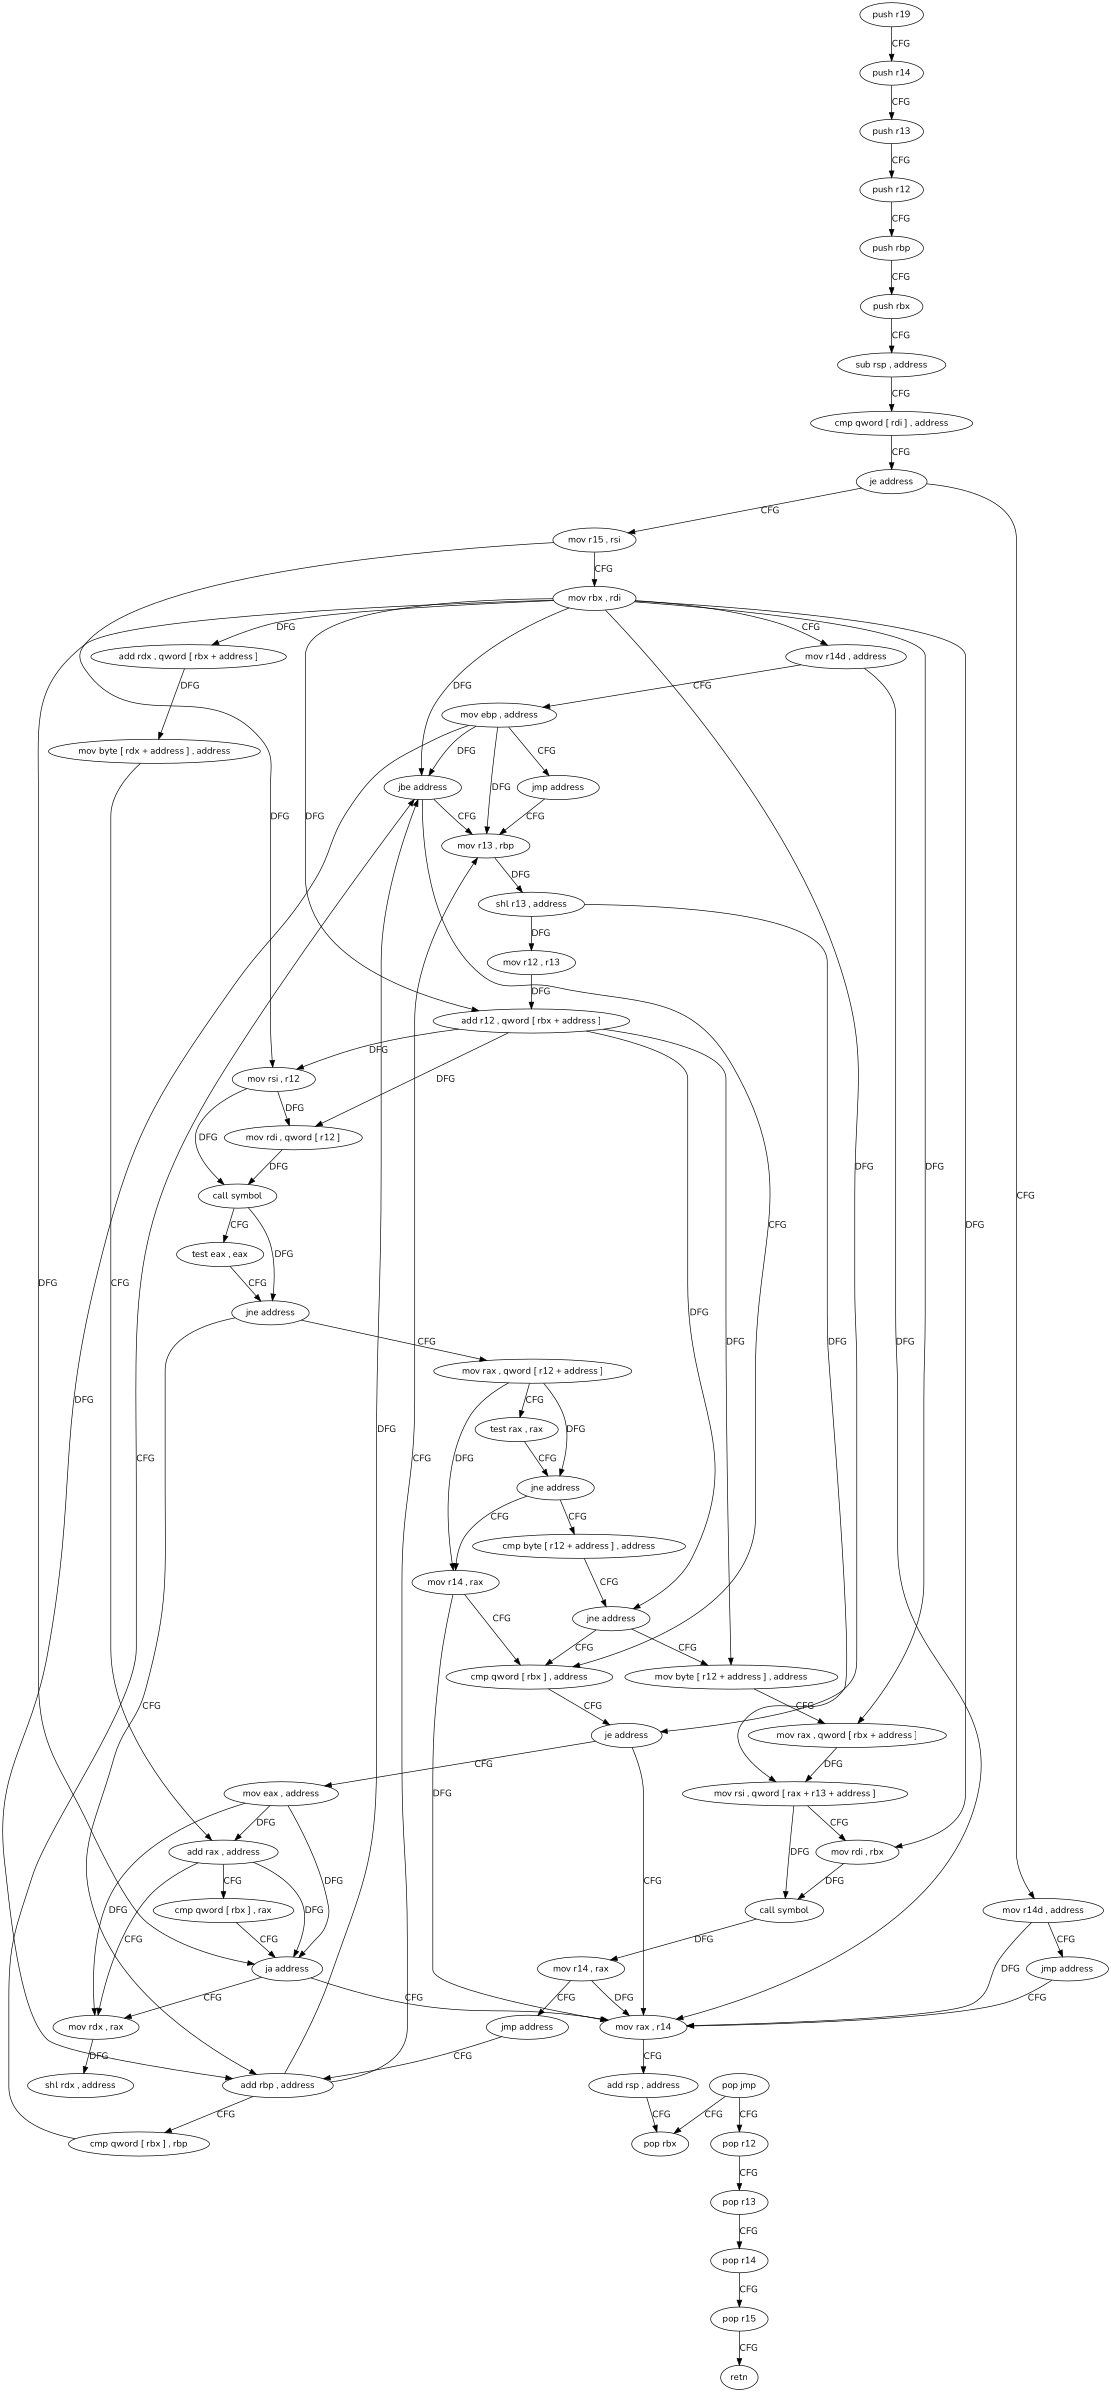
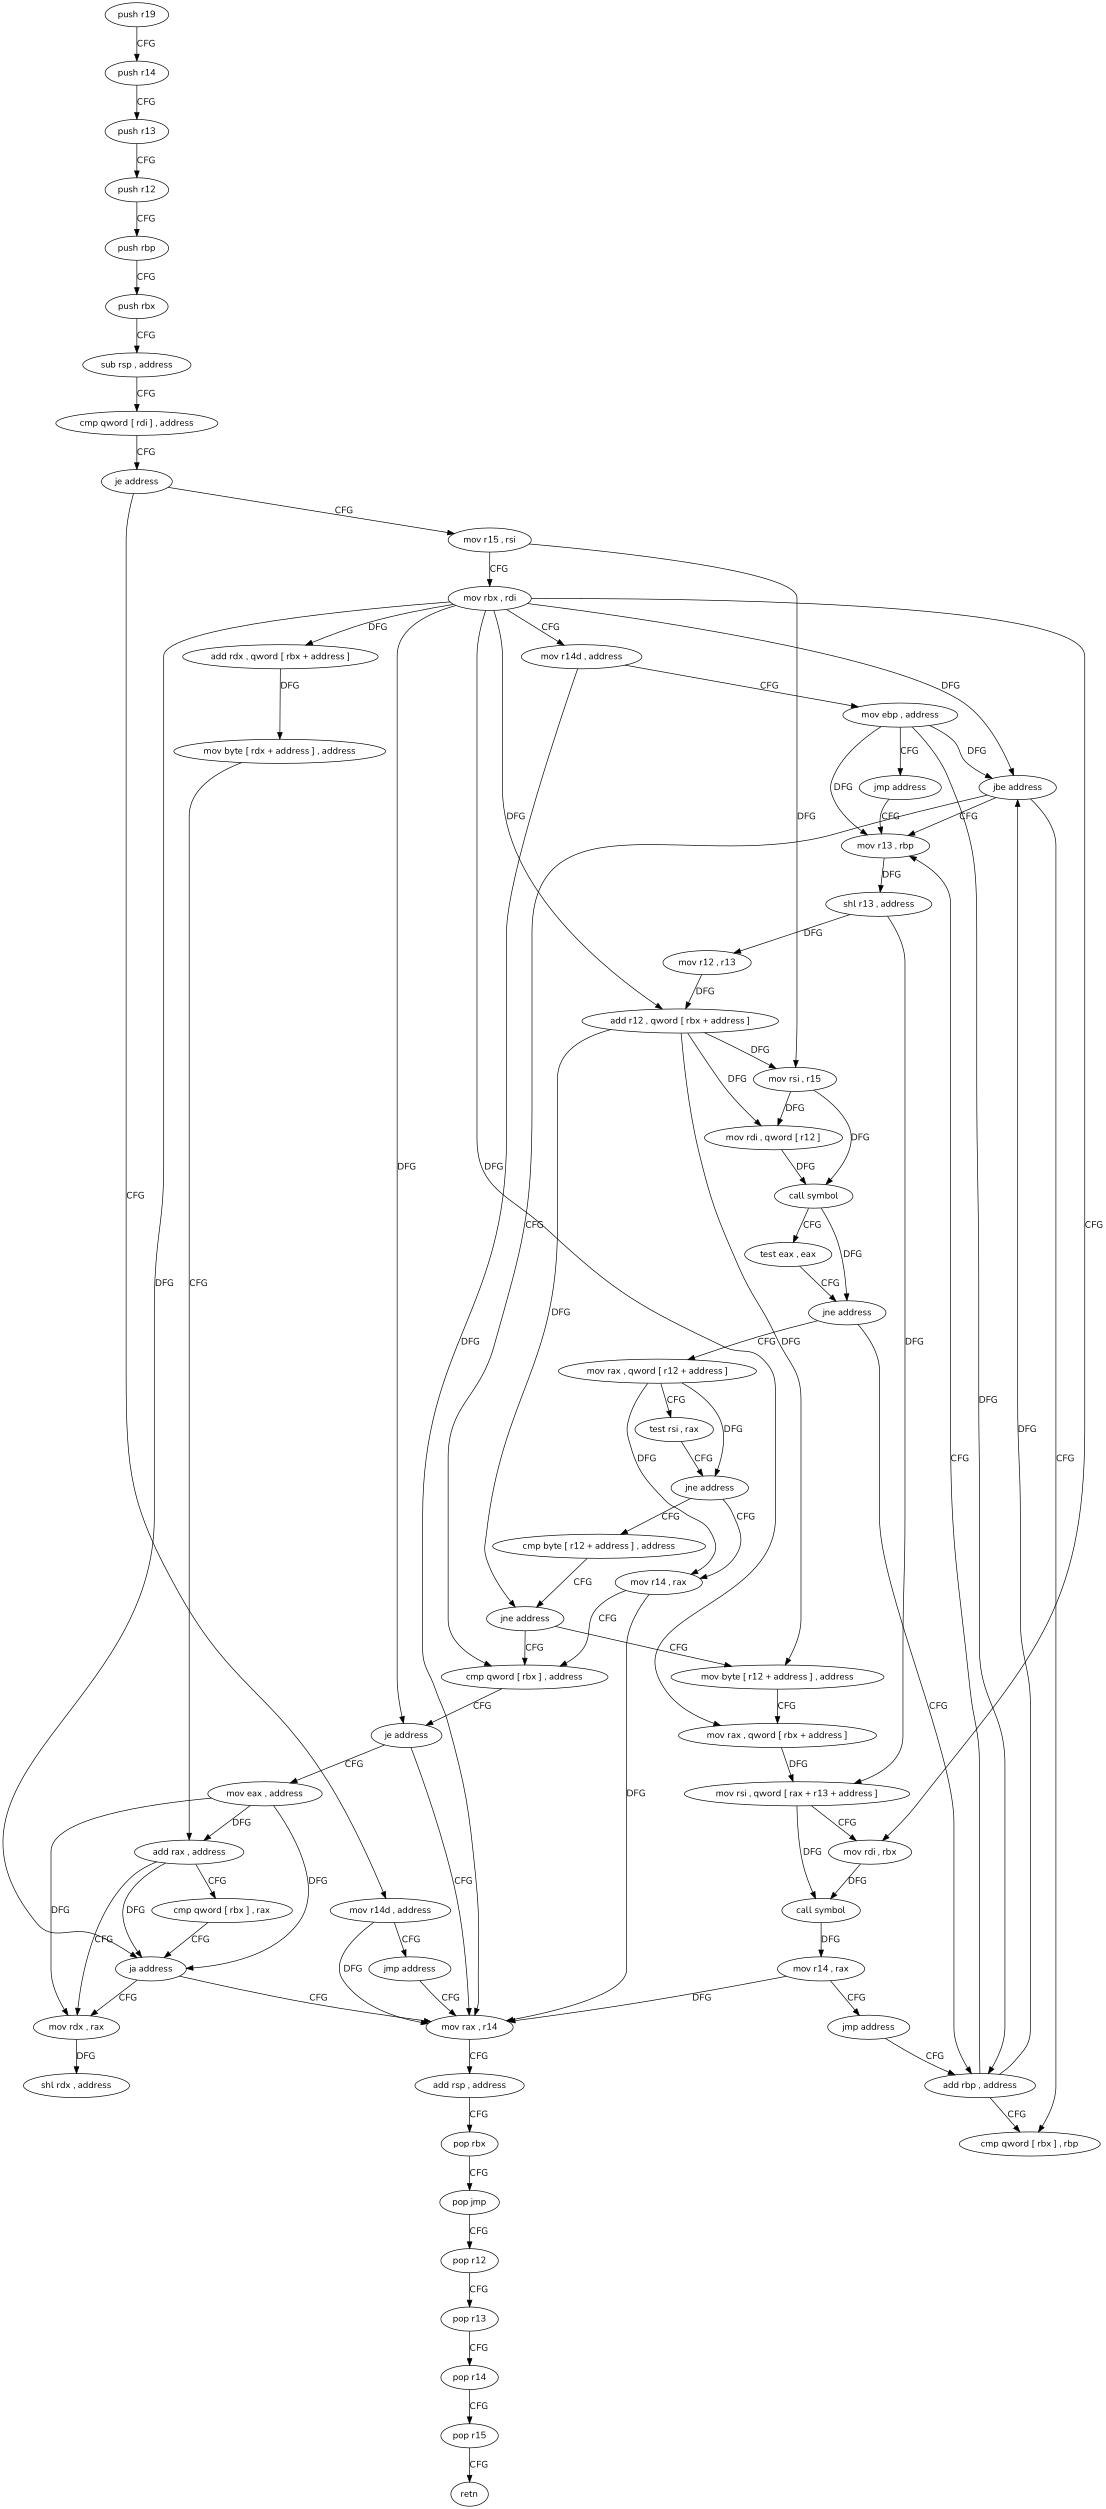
(274, 1079) -> (795, 1079)
(975, 1225) -> (1094, 1225)
(517, 1430) -> (674, 1430)
(136, 1467) -> (1056, 1460)
(703, 2113) -> (470, 2170)
